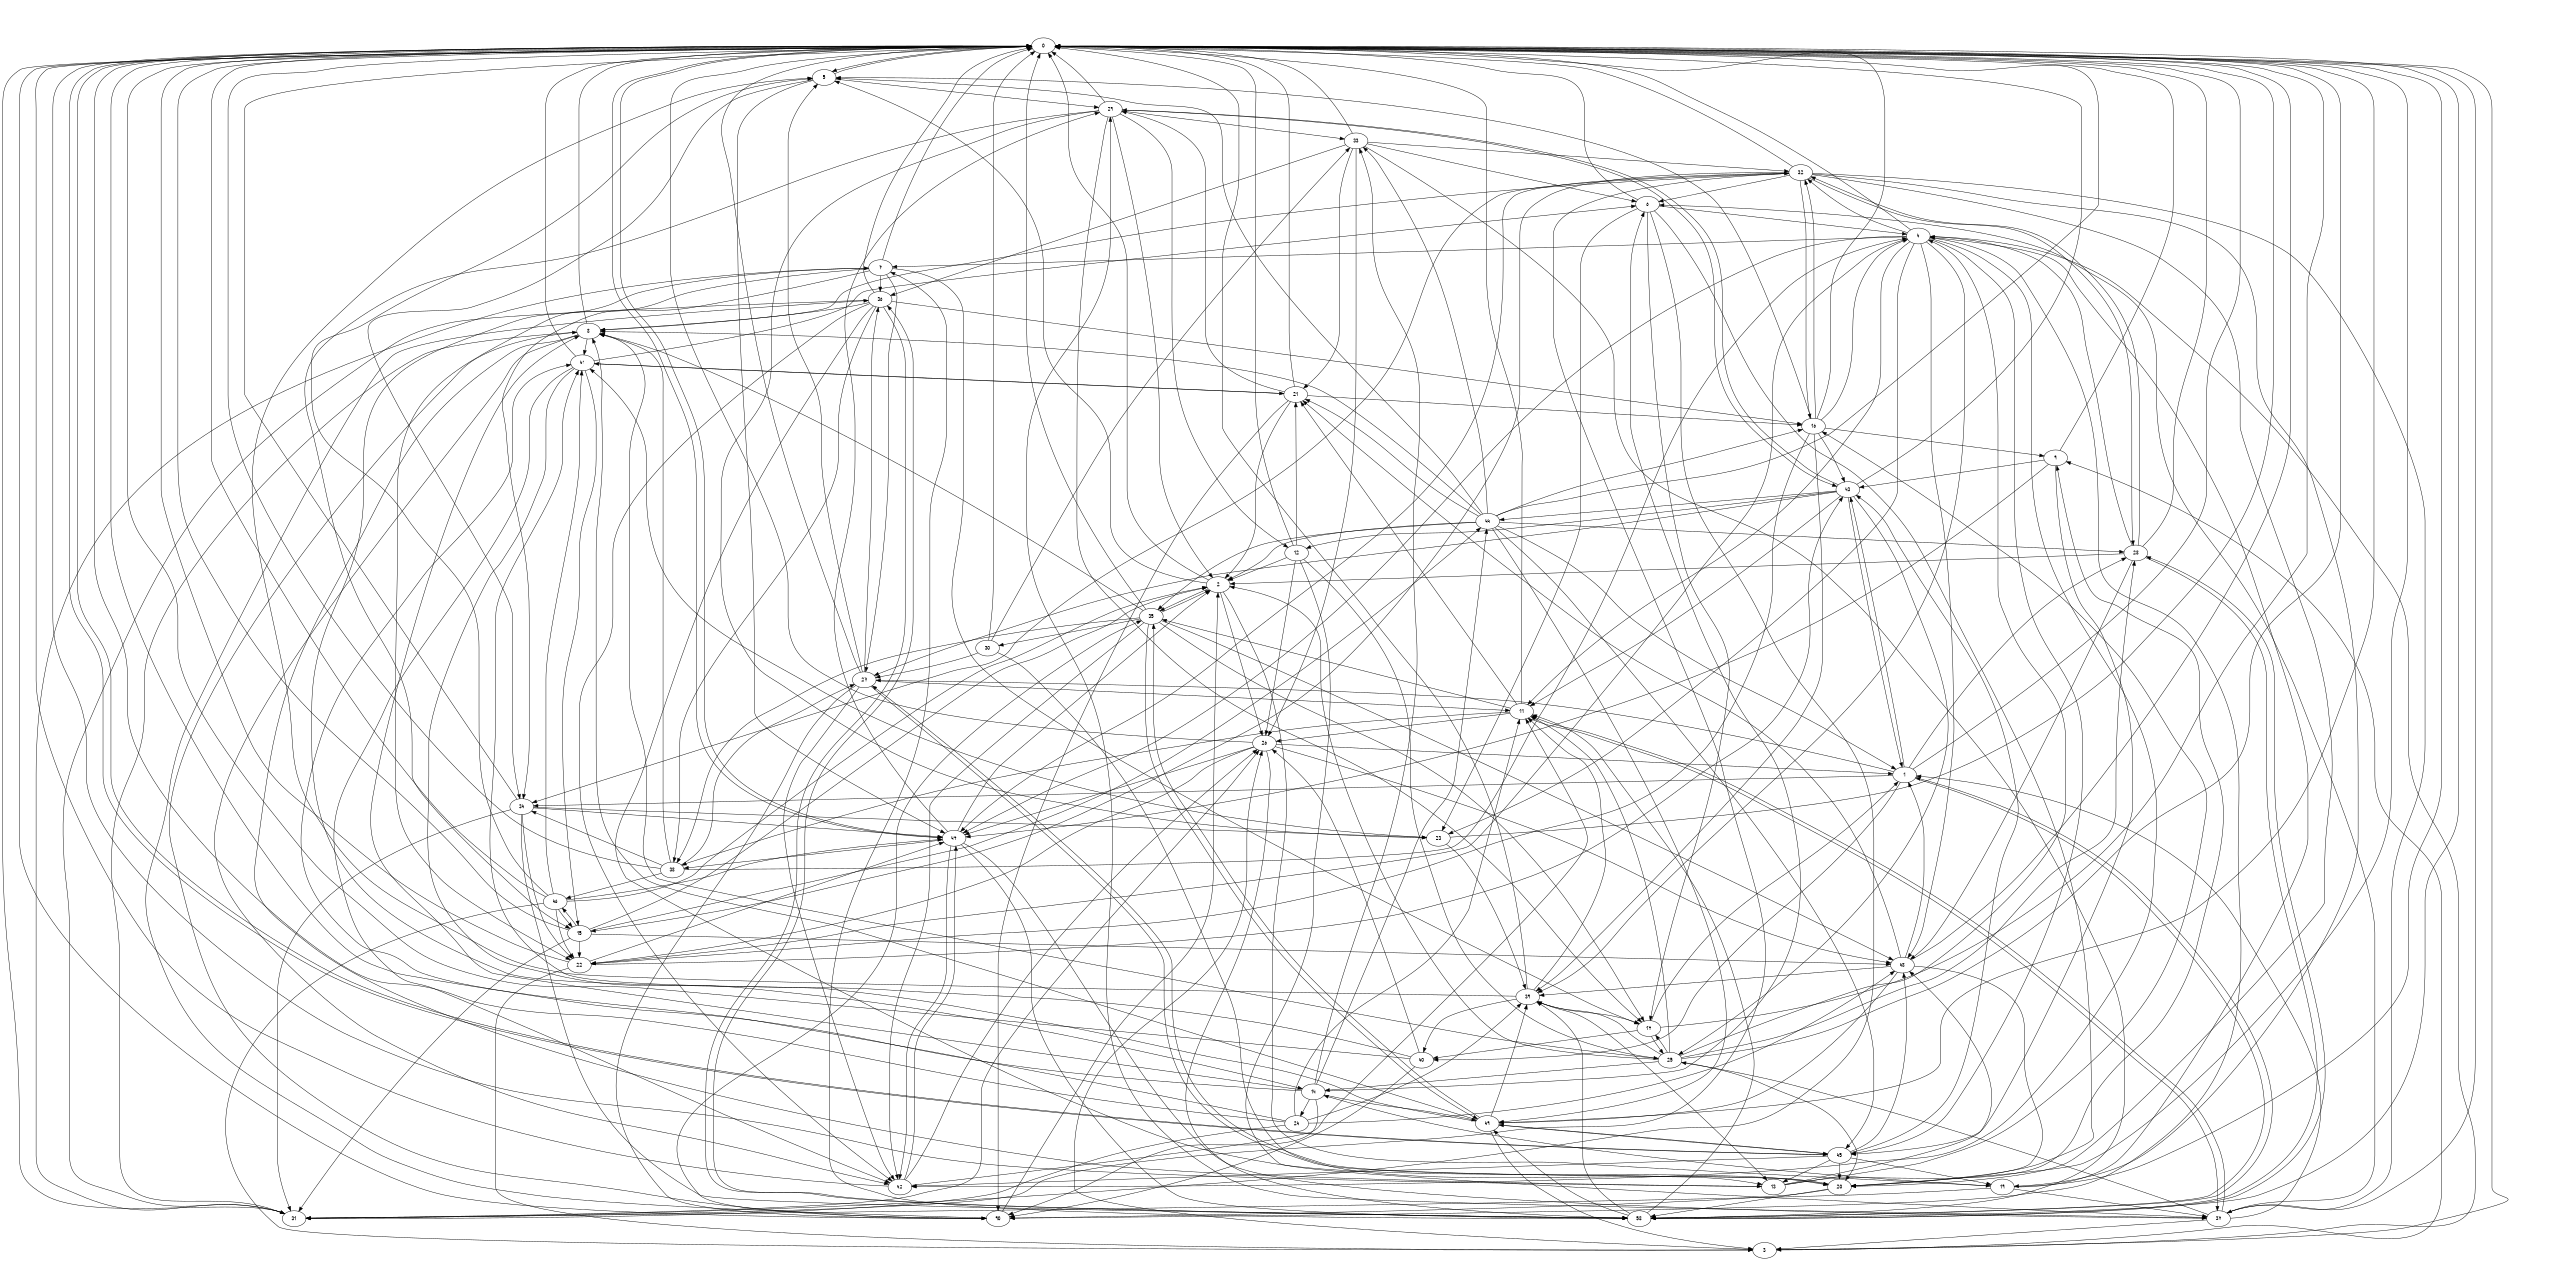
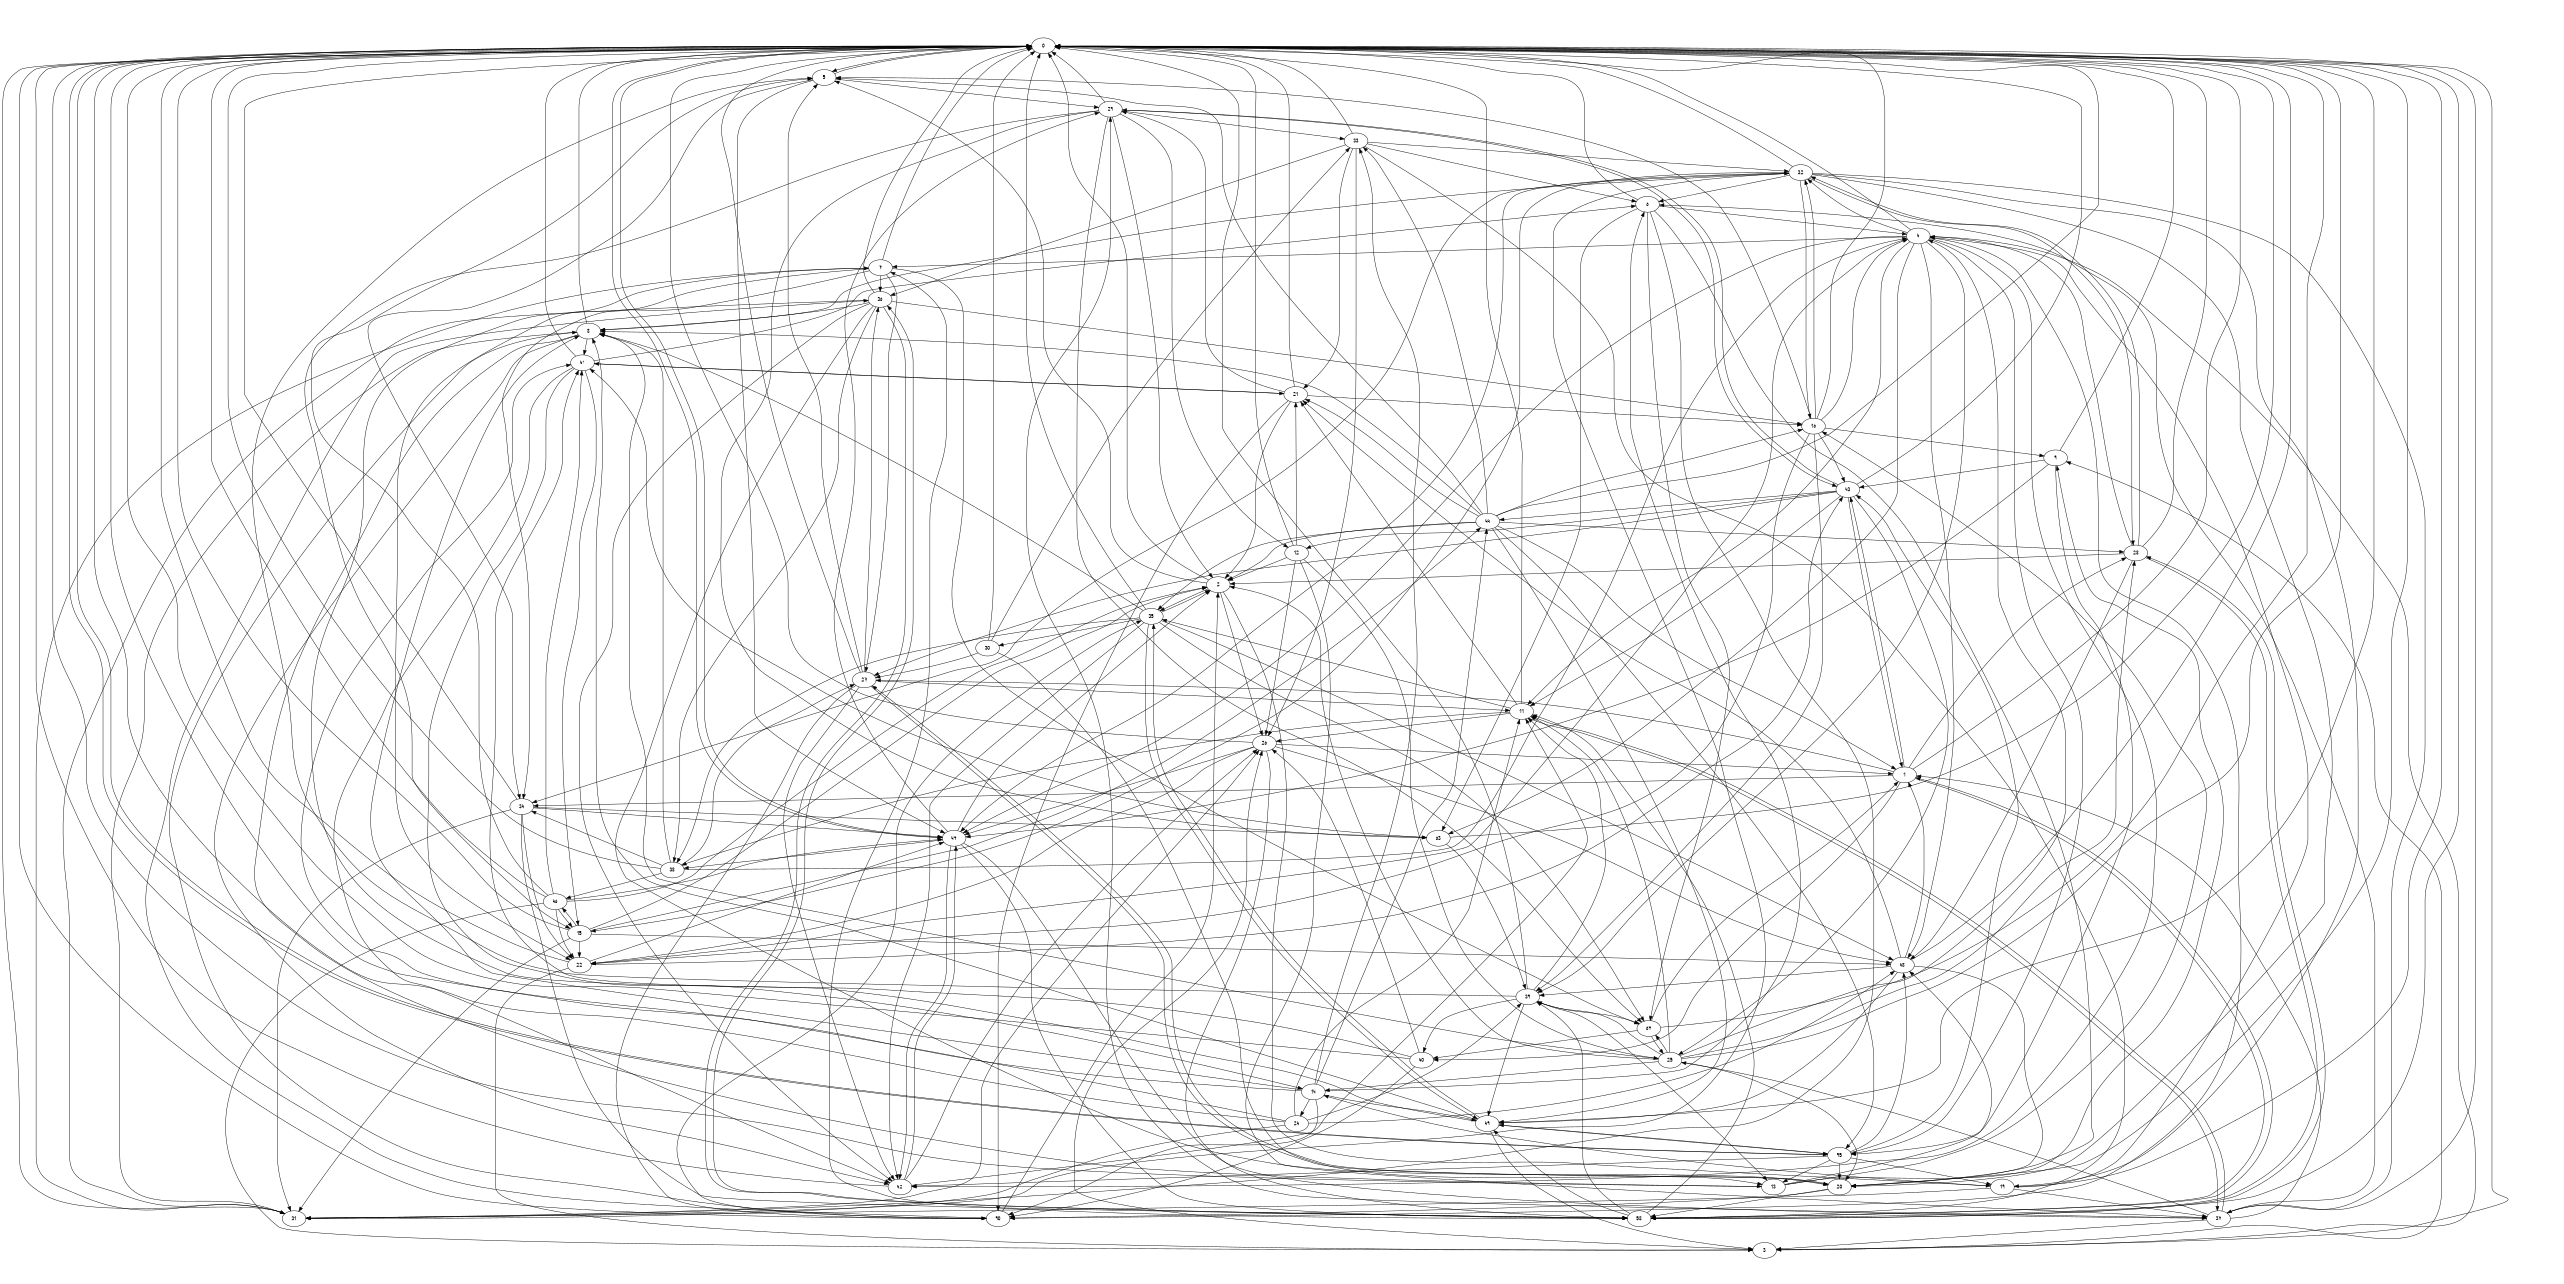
(1438, 838) -> (1438, 838)
(1649, 1028) -> (1649, 1028)
(1510, 1063) -> (1506, 1055)
(1839, 1155) -> (1839, 1155)
